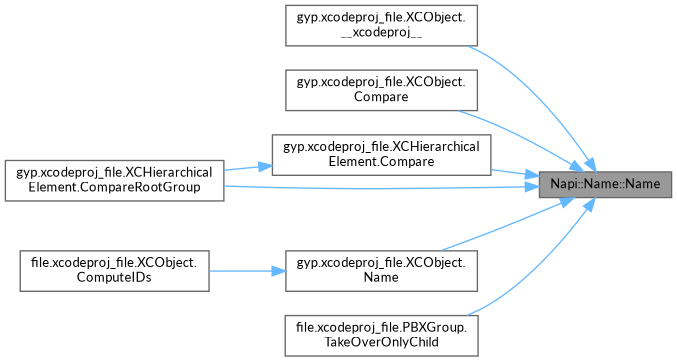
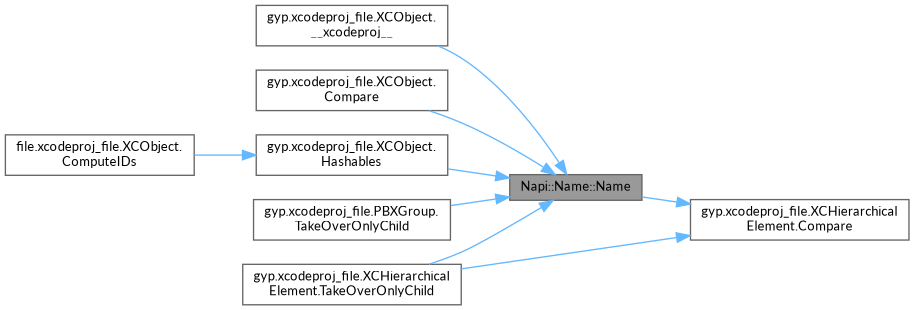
(508, 172) -> (660, 200)
(115, 181) -> (352, 285)
(382, 271) -> (352, 155)
(382, 336) -> (352, 220)
